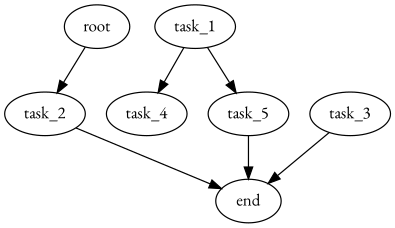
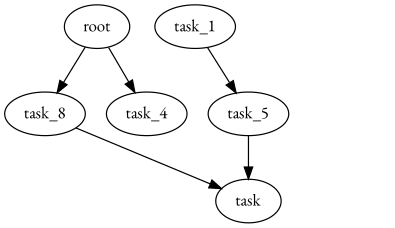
(174, 65) -> (119, 65)
(45, 114) -> (45, 114)
(350, 114) -> none
(248, 201) -> (248, 201)
